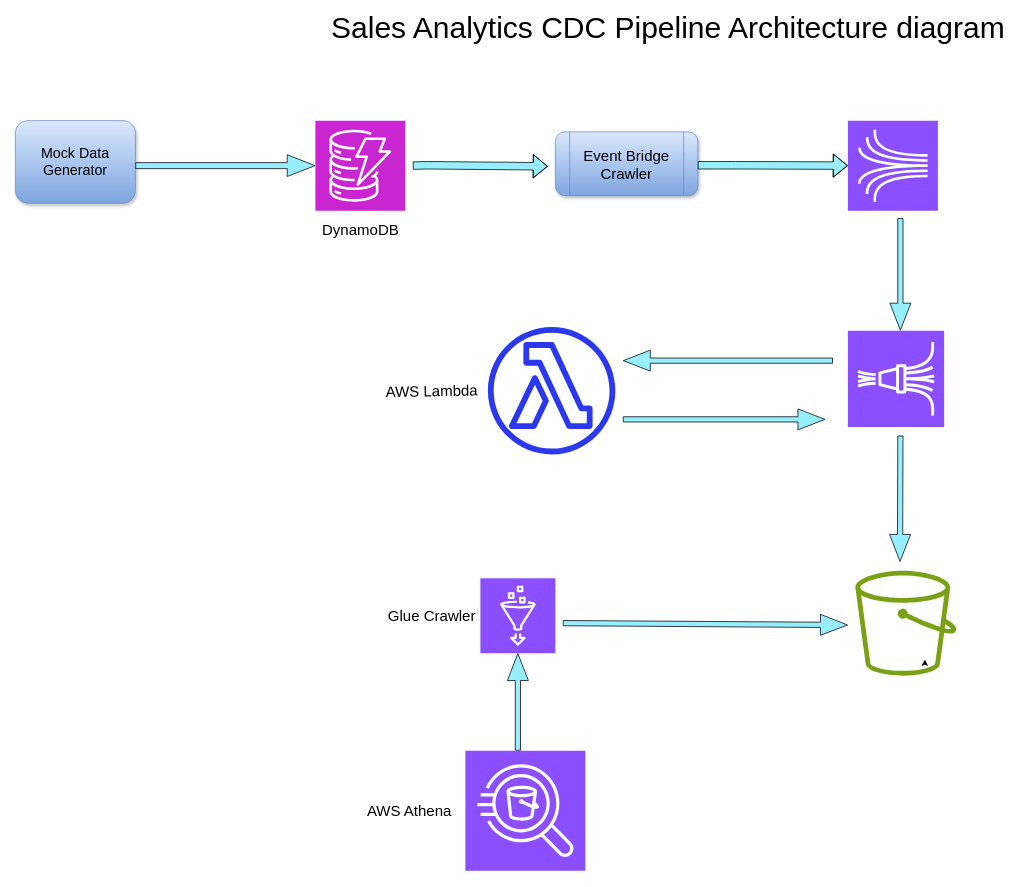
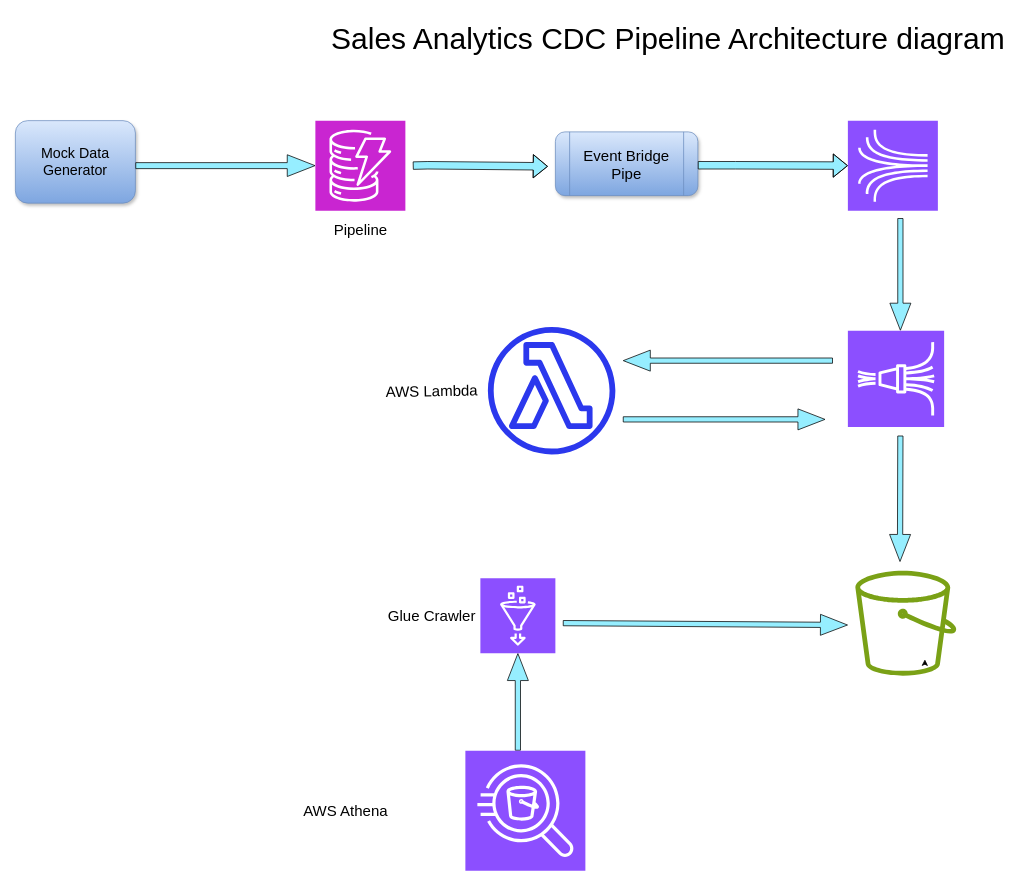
(668, 27) -> (668, 38)
(627, 164) -> (627, 164)
(361, 229) -> (361, 229)
(409, 810) -> (345, 810)
